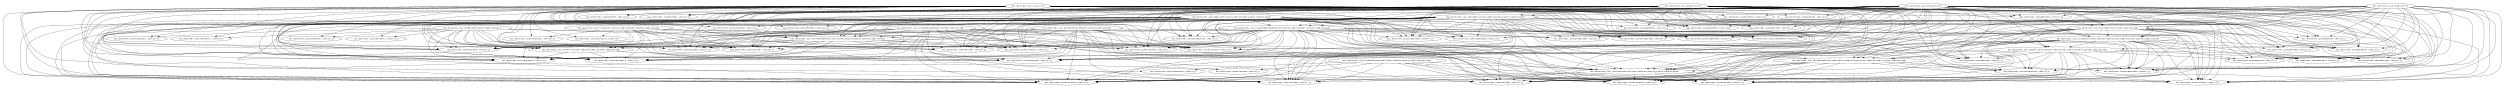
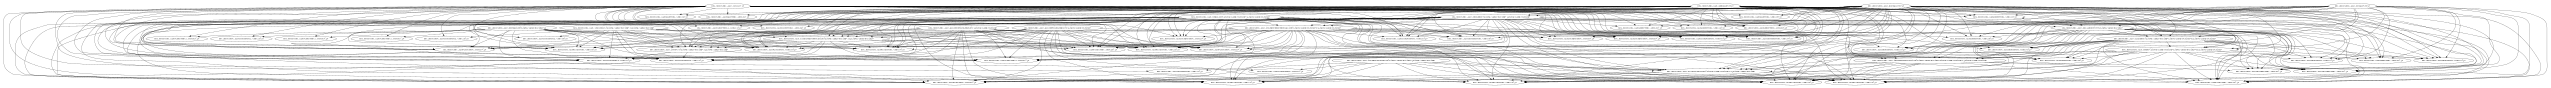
(1807, 17) -> none
(1238, 71) -> (1280, 71)
